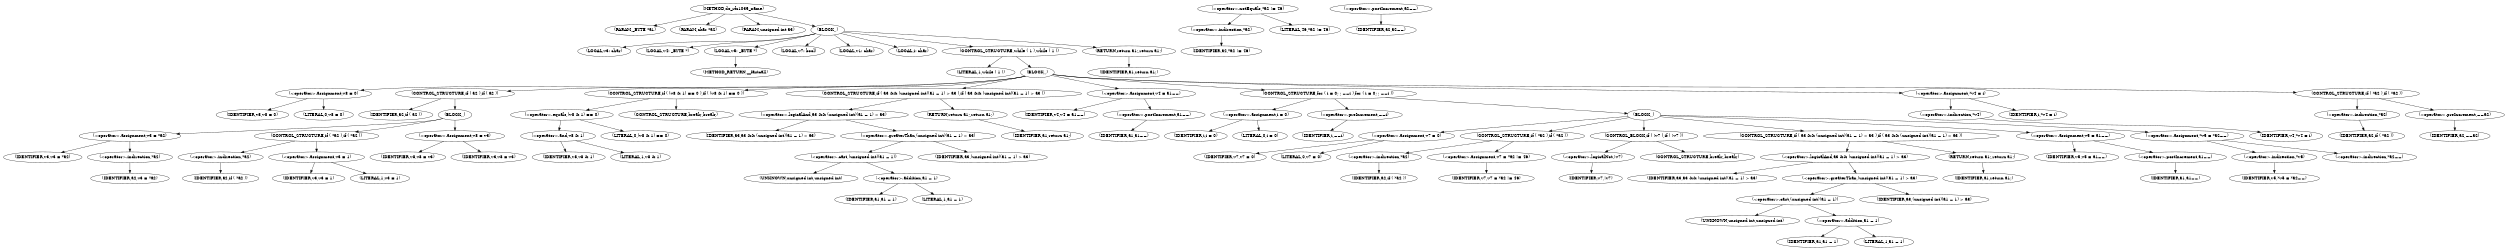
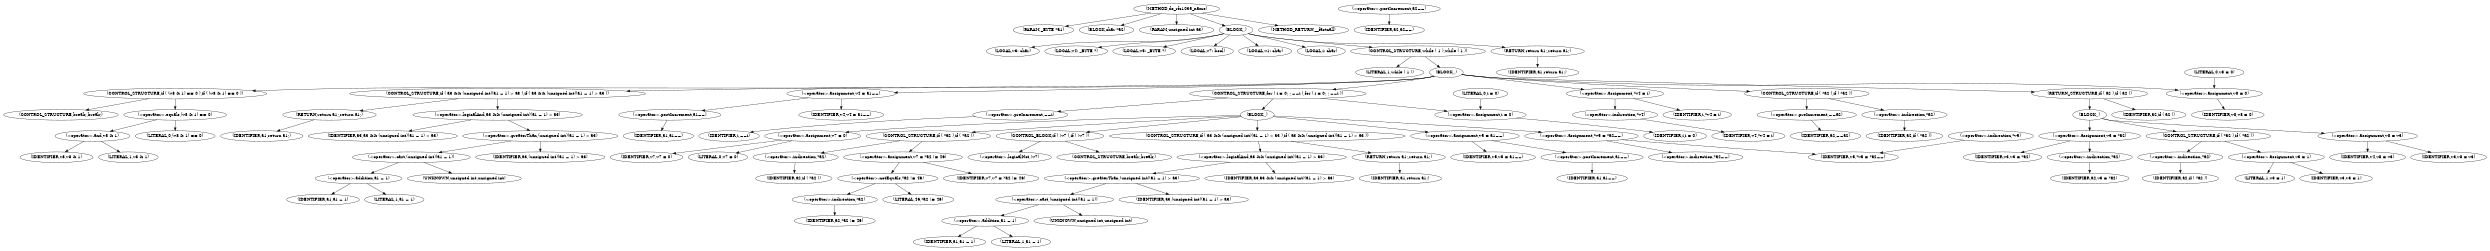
(698, 30) -> (1107, 30)
(736, 60) -> (1238, 19)
(455, 94) -> (2090, 94)
(324, 103) -> (2214, 82)
(1258, 124) -> (1480, 103)
(2230, 146) -> (1717, 147)
(408, 157) -> (2368, 157)
none -> (896, 167)
(1591, 178) -> none
